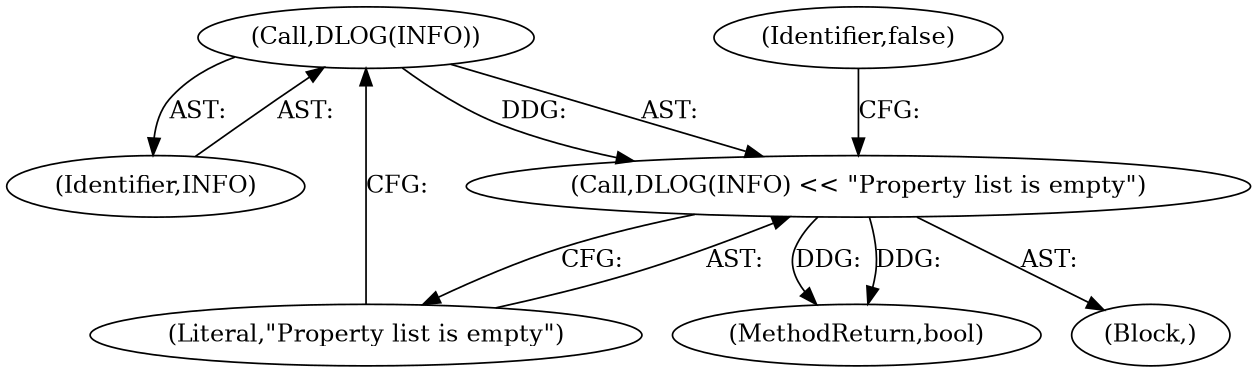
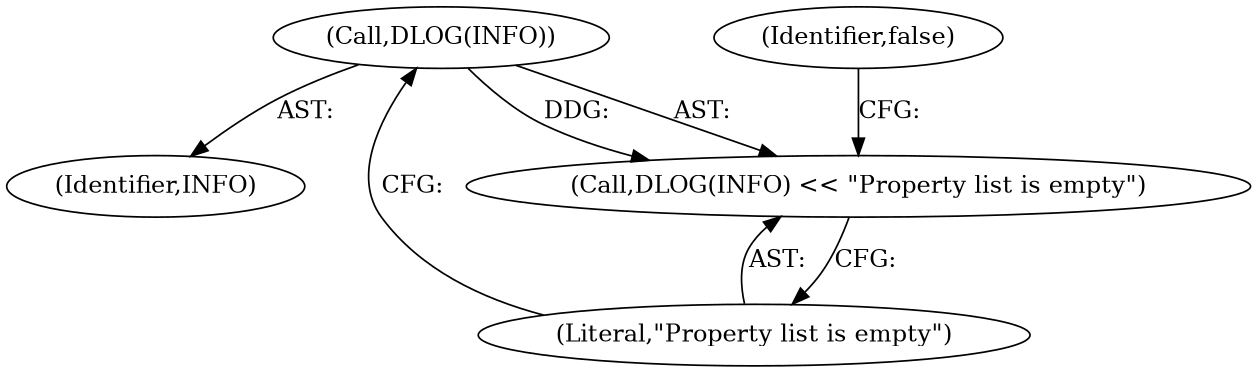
(252, 116) -> none
(857, 335) -> none
(1151, 335) -> none
